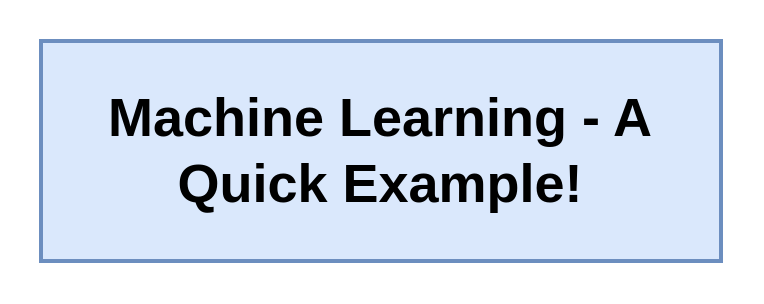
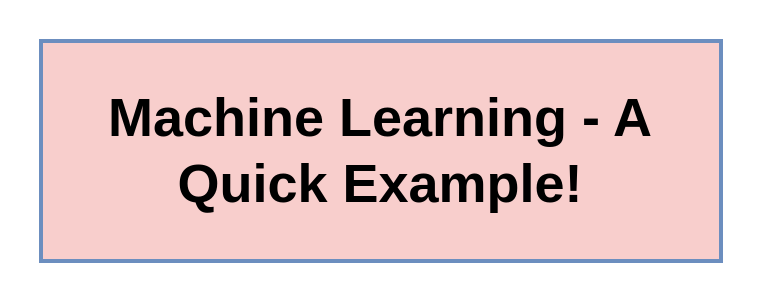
(381, 151) -> (381, 151)
